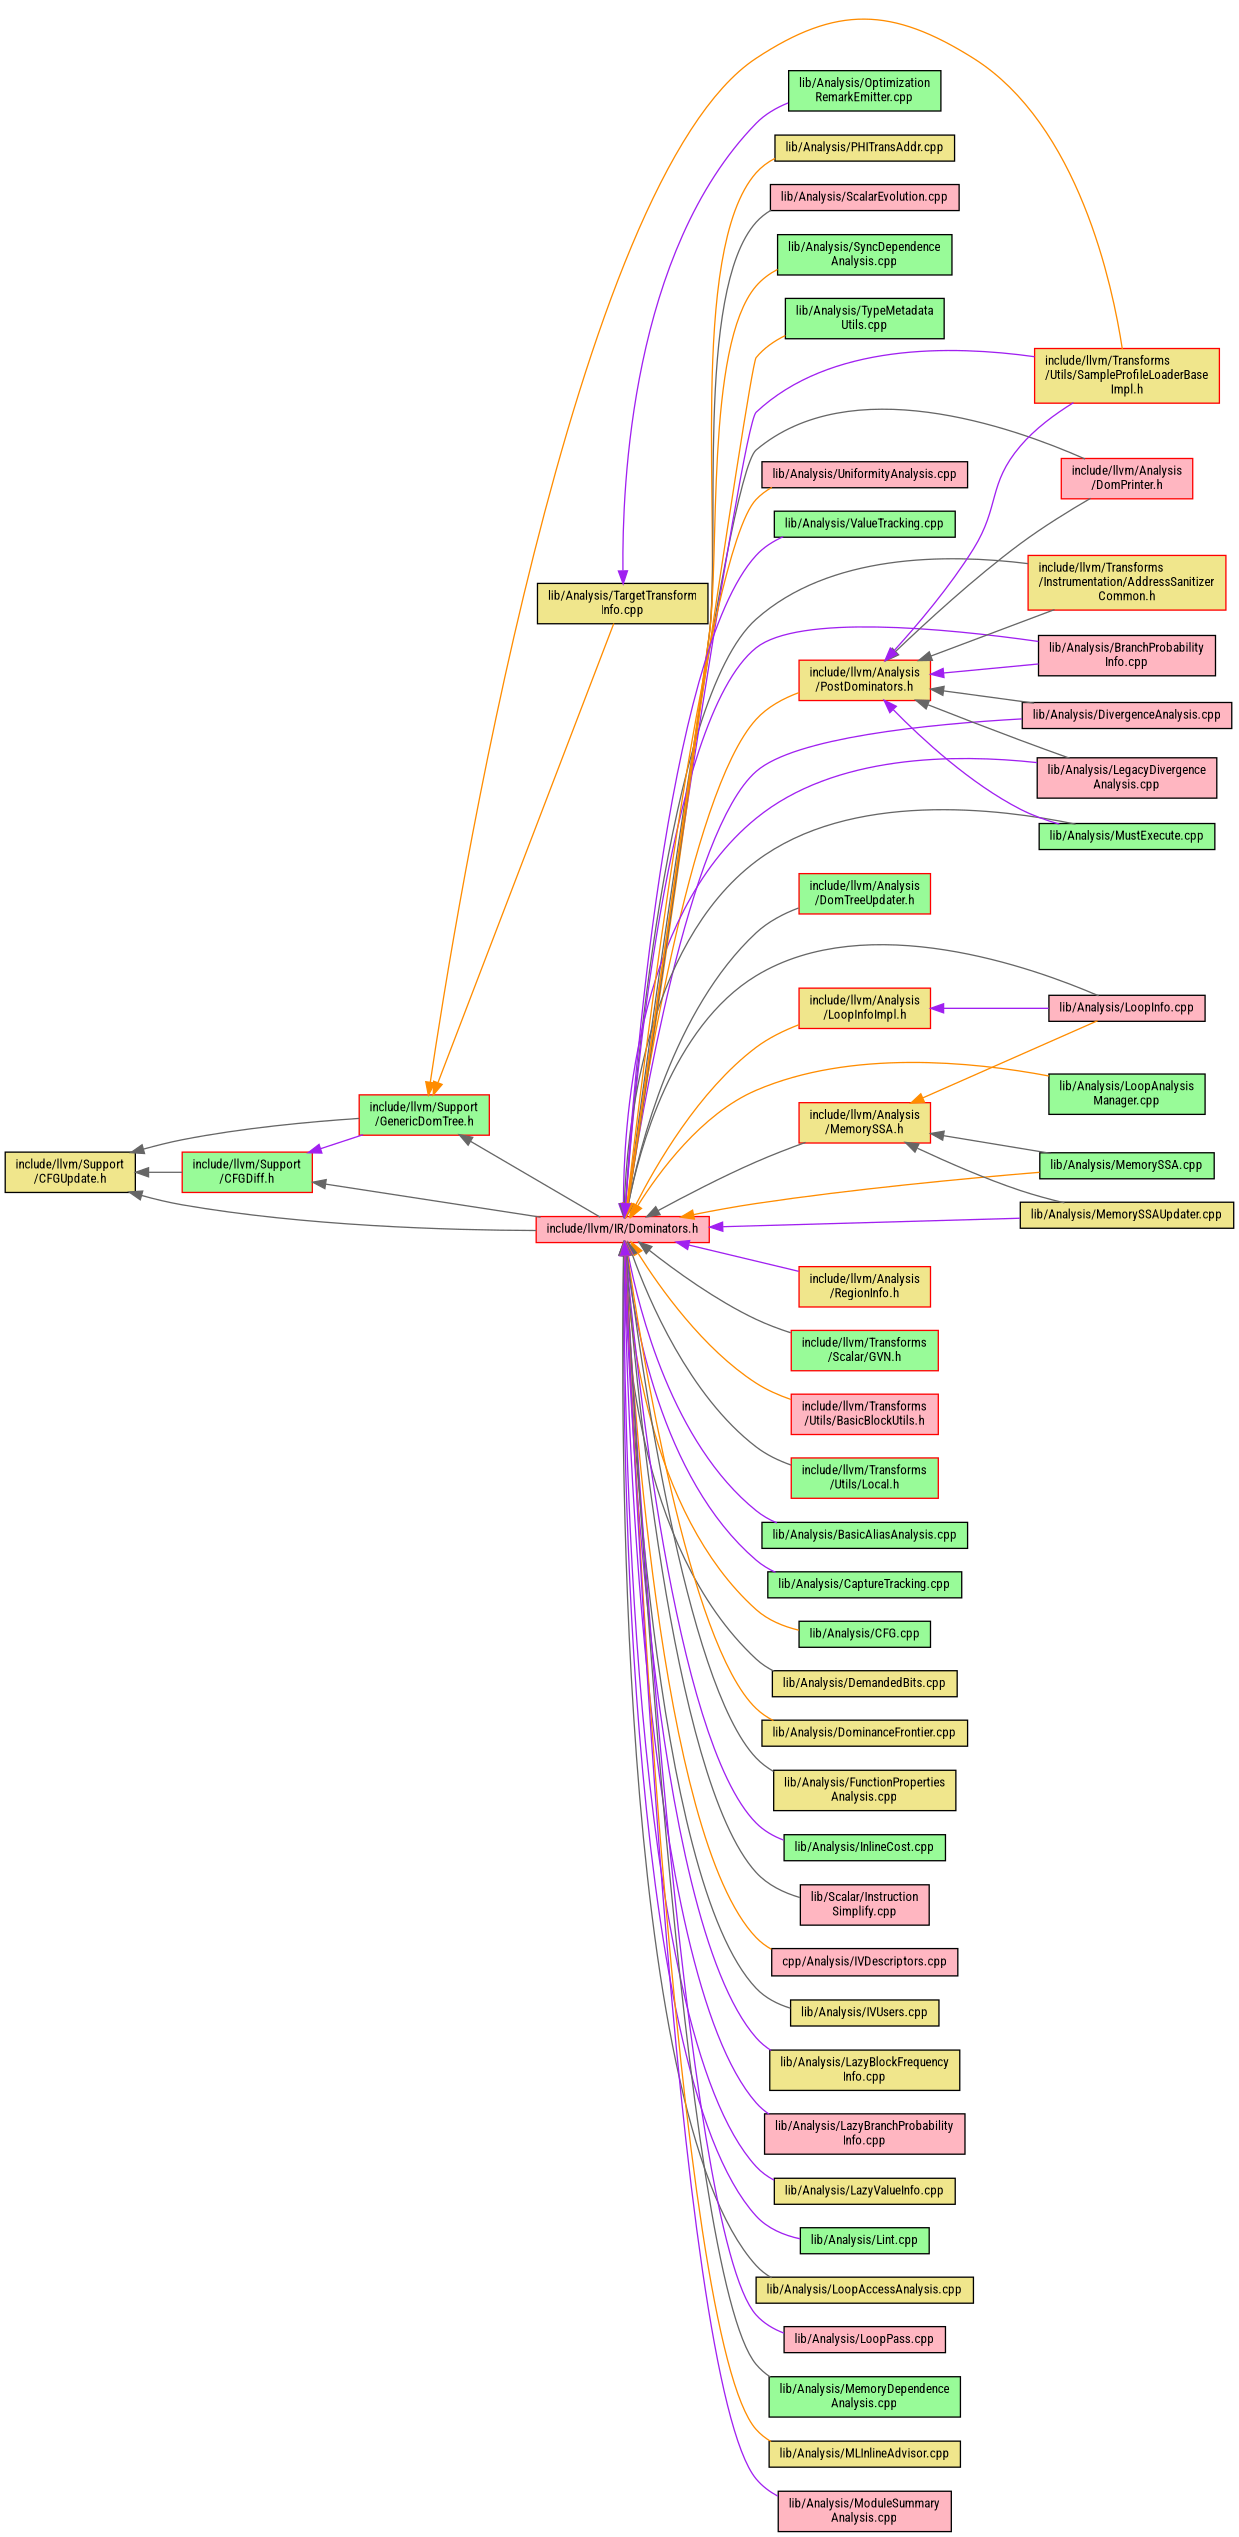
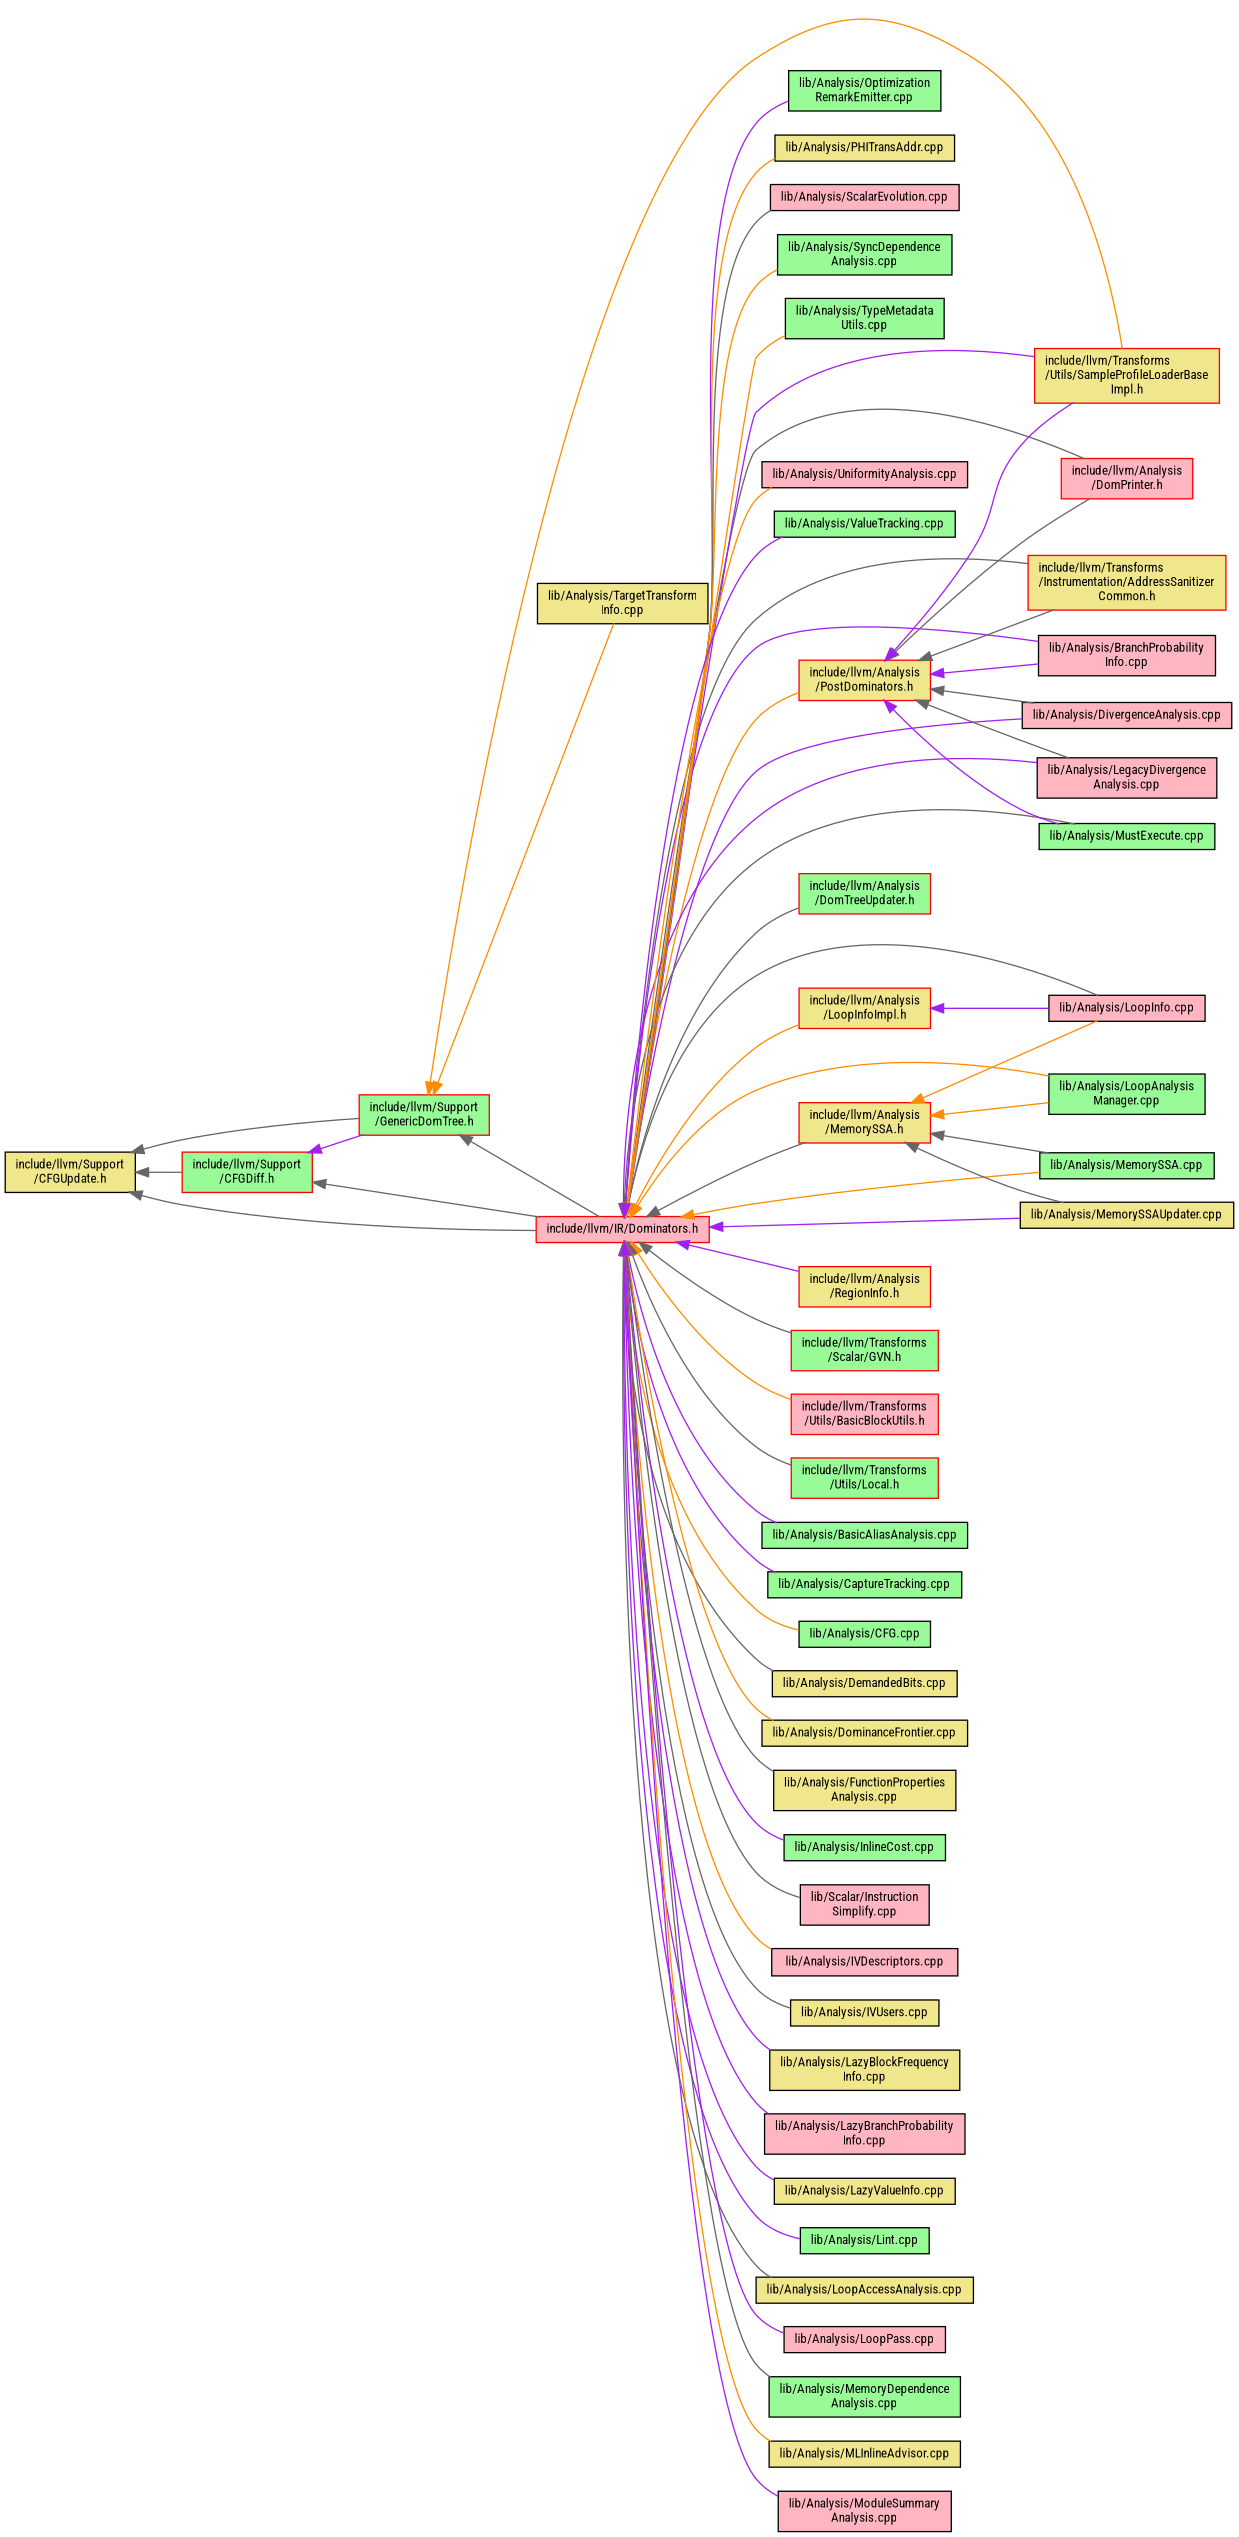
(655, 316) -> (708, 643)
none -> (996, 1108)
(865, 1962) -> (865, 1962)
